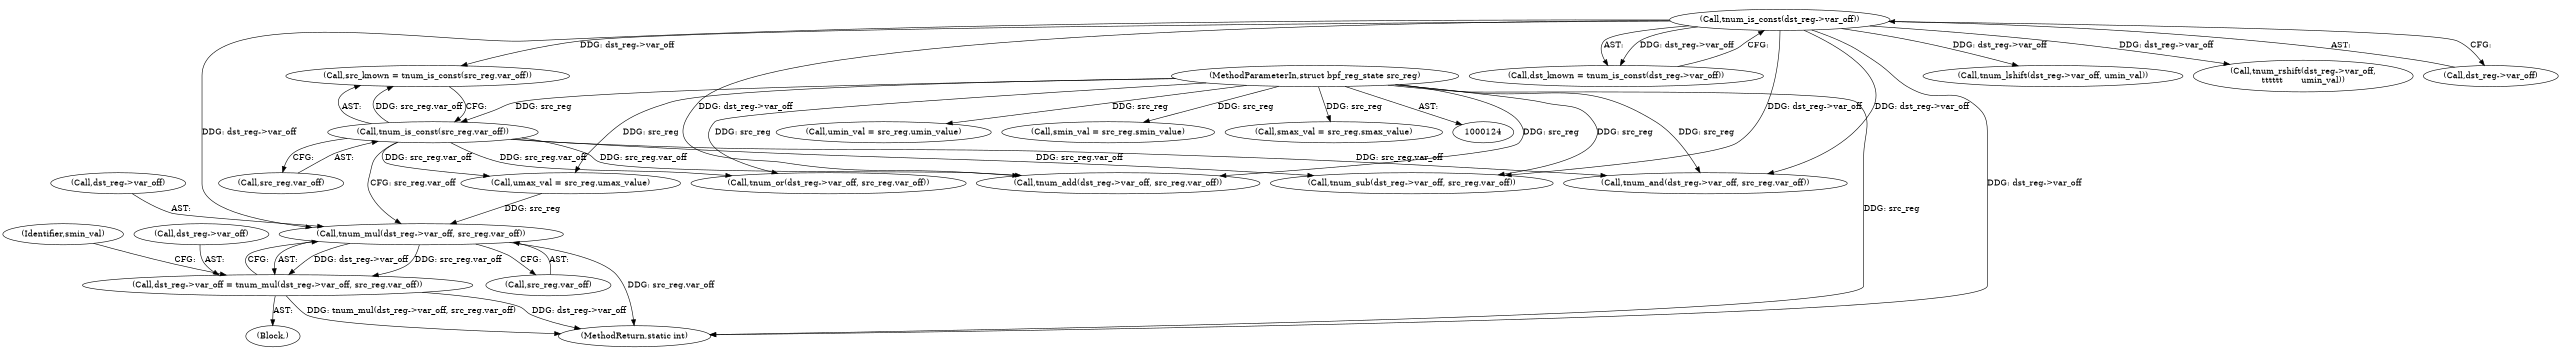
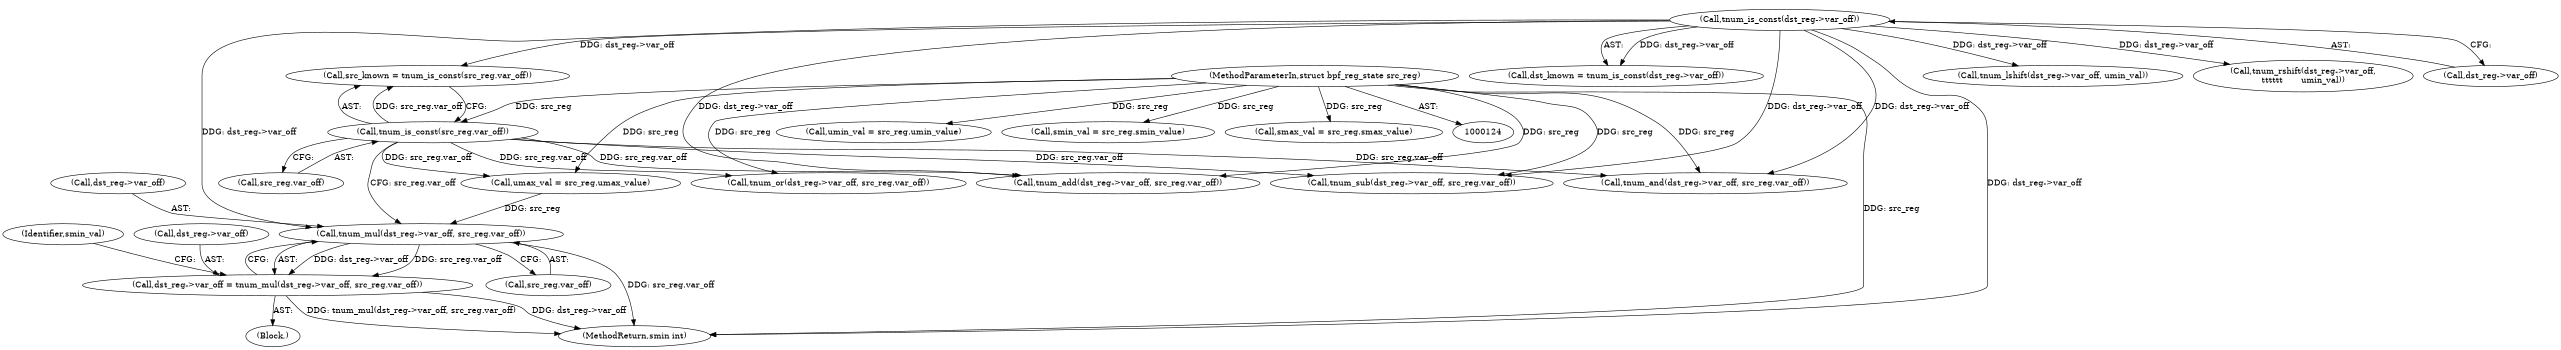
(1721, 55) -> none
(635, 336) -> (635, 336)
